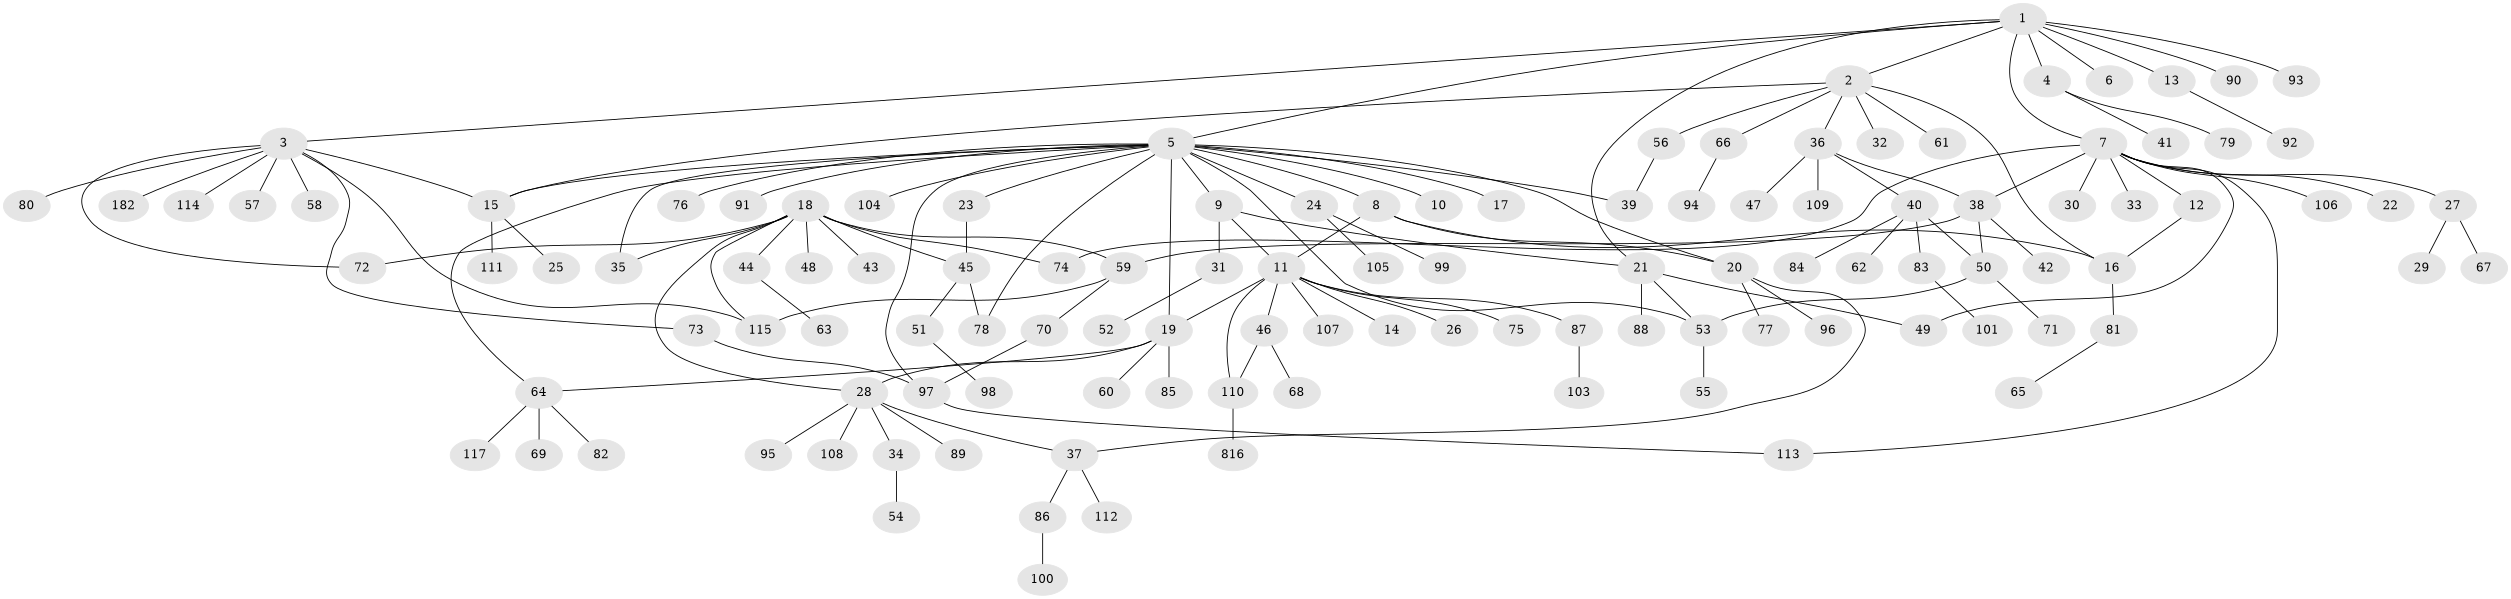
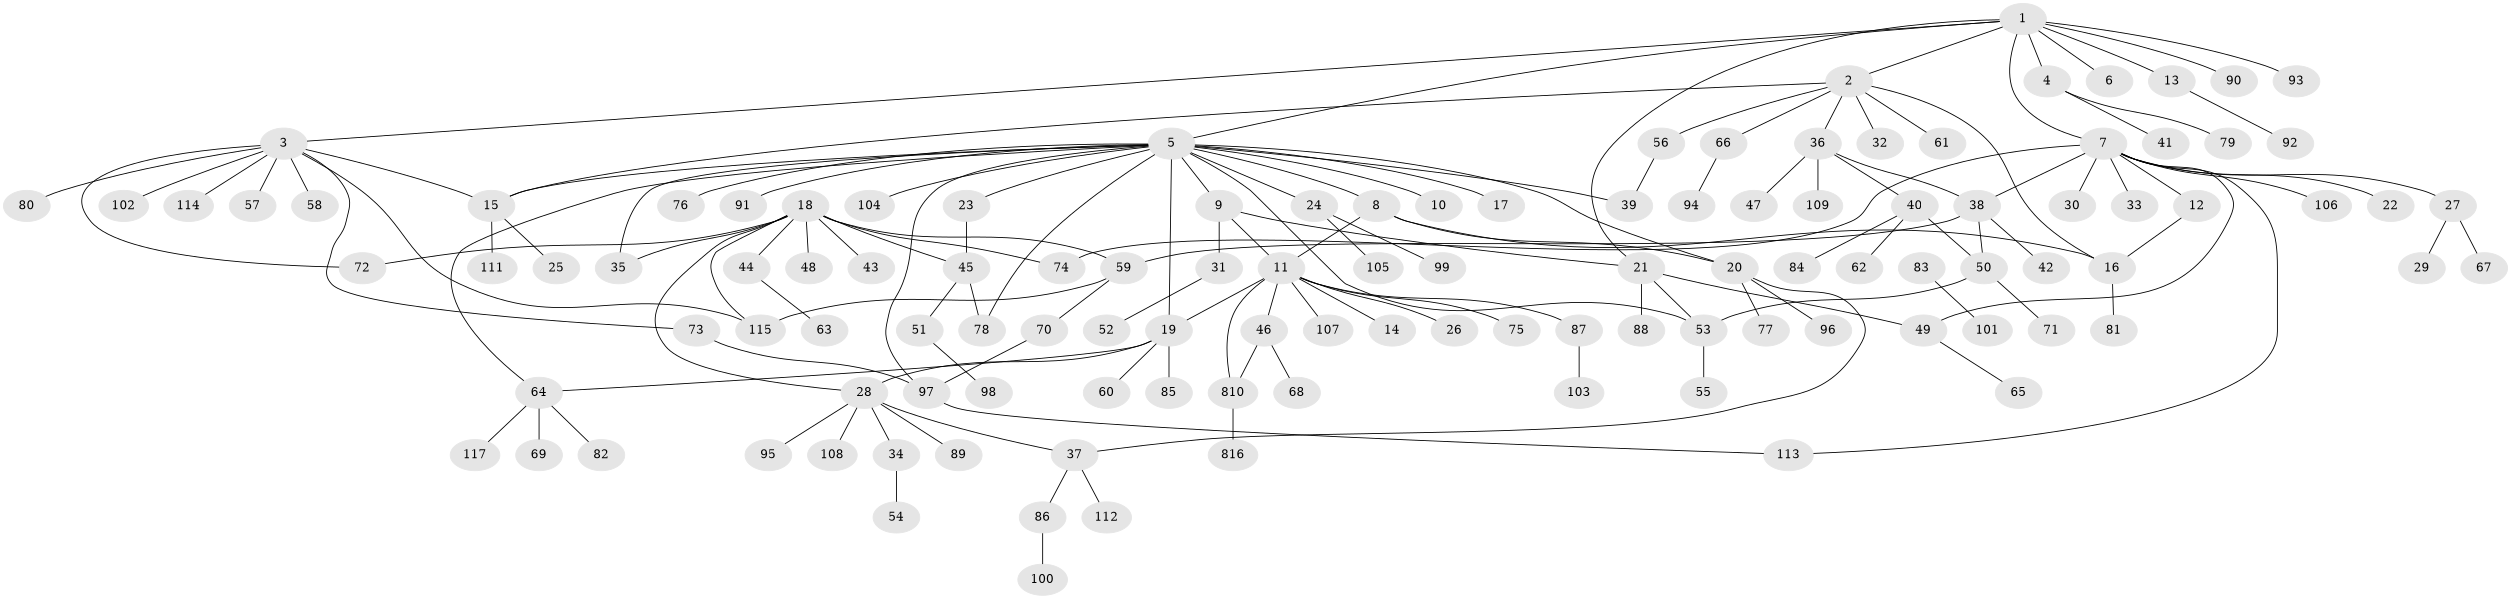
(124, 206) -> (124, 206)
(1918, 237) -> none
(2066, 362) -> (1971, 362)
(1233, 393) -> (1233, 393)
